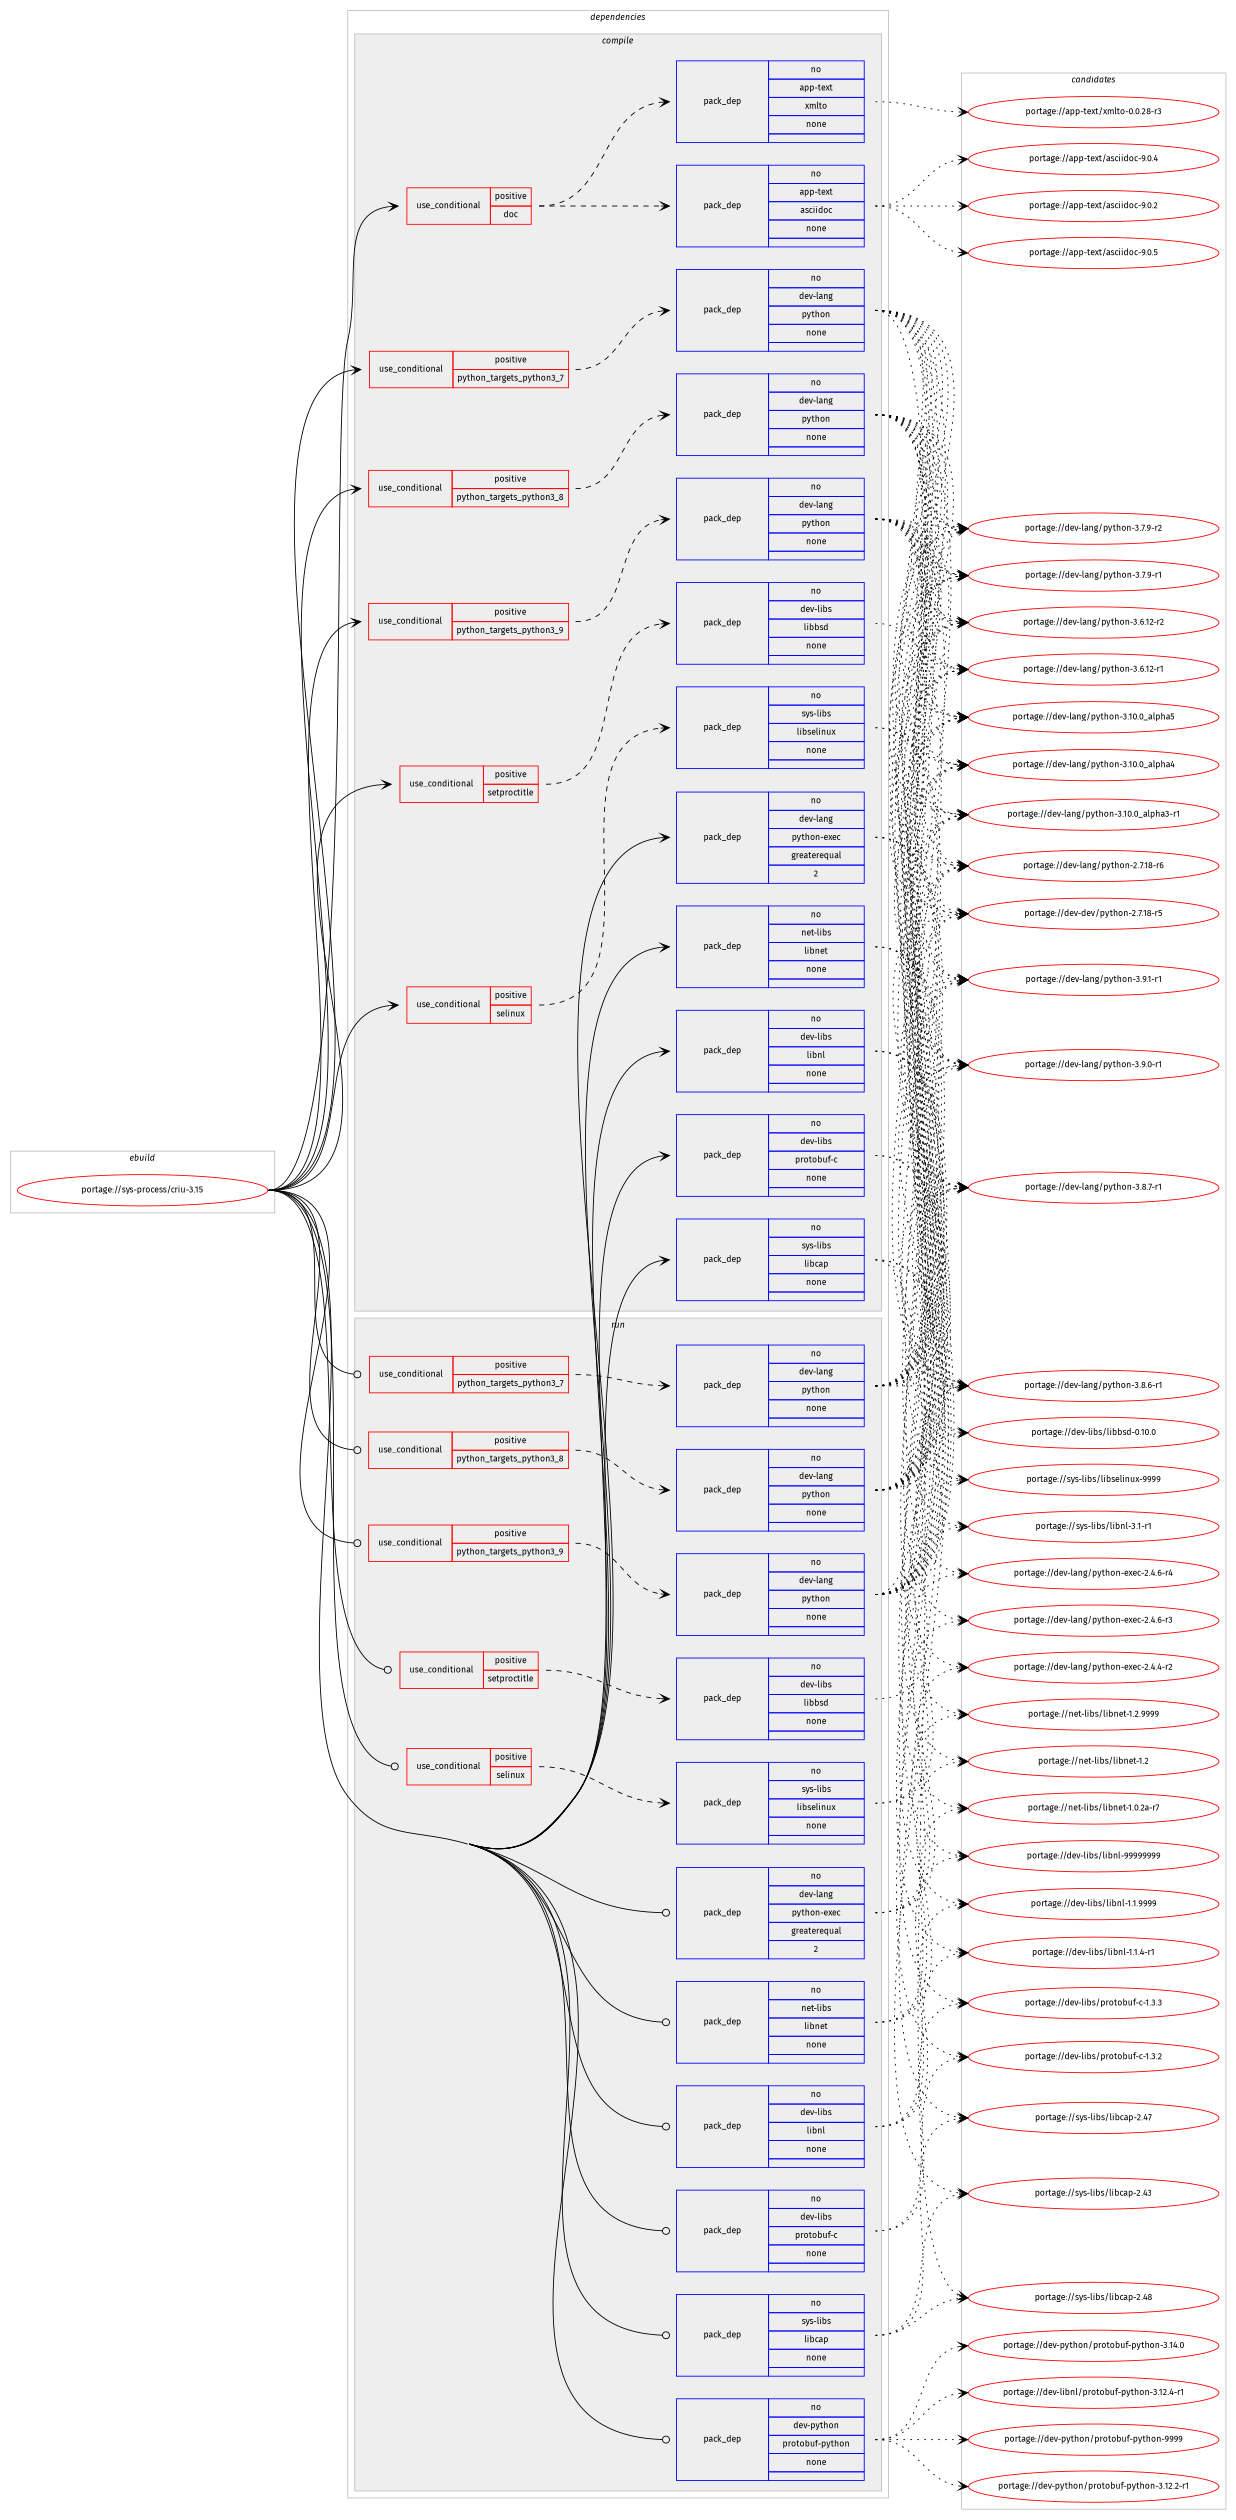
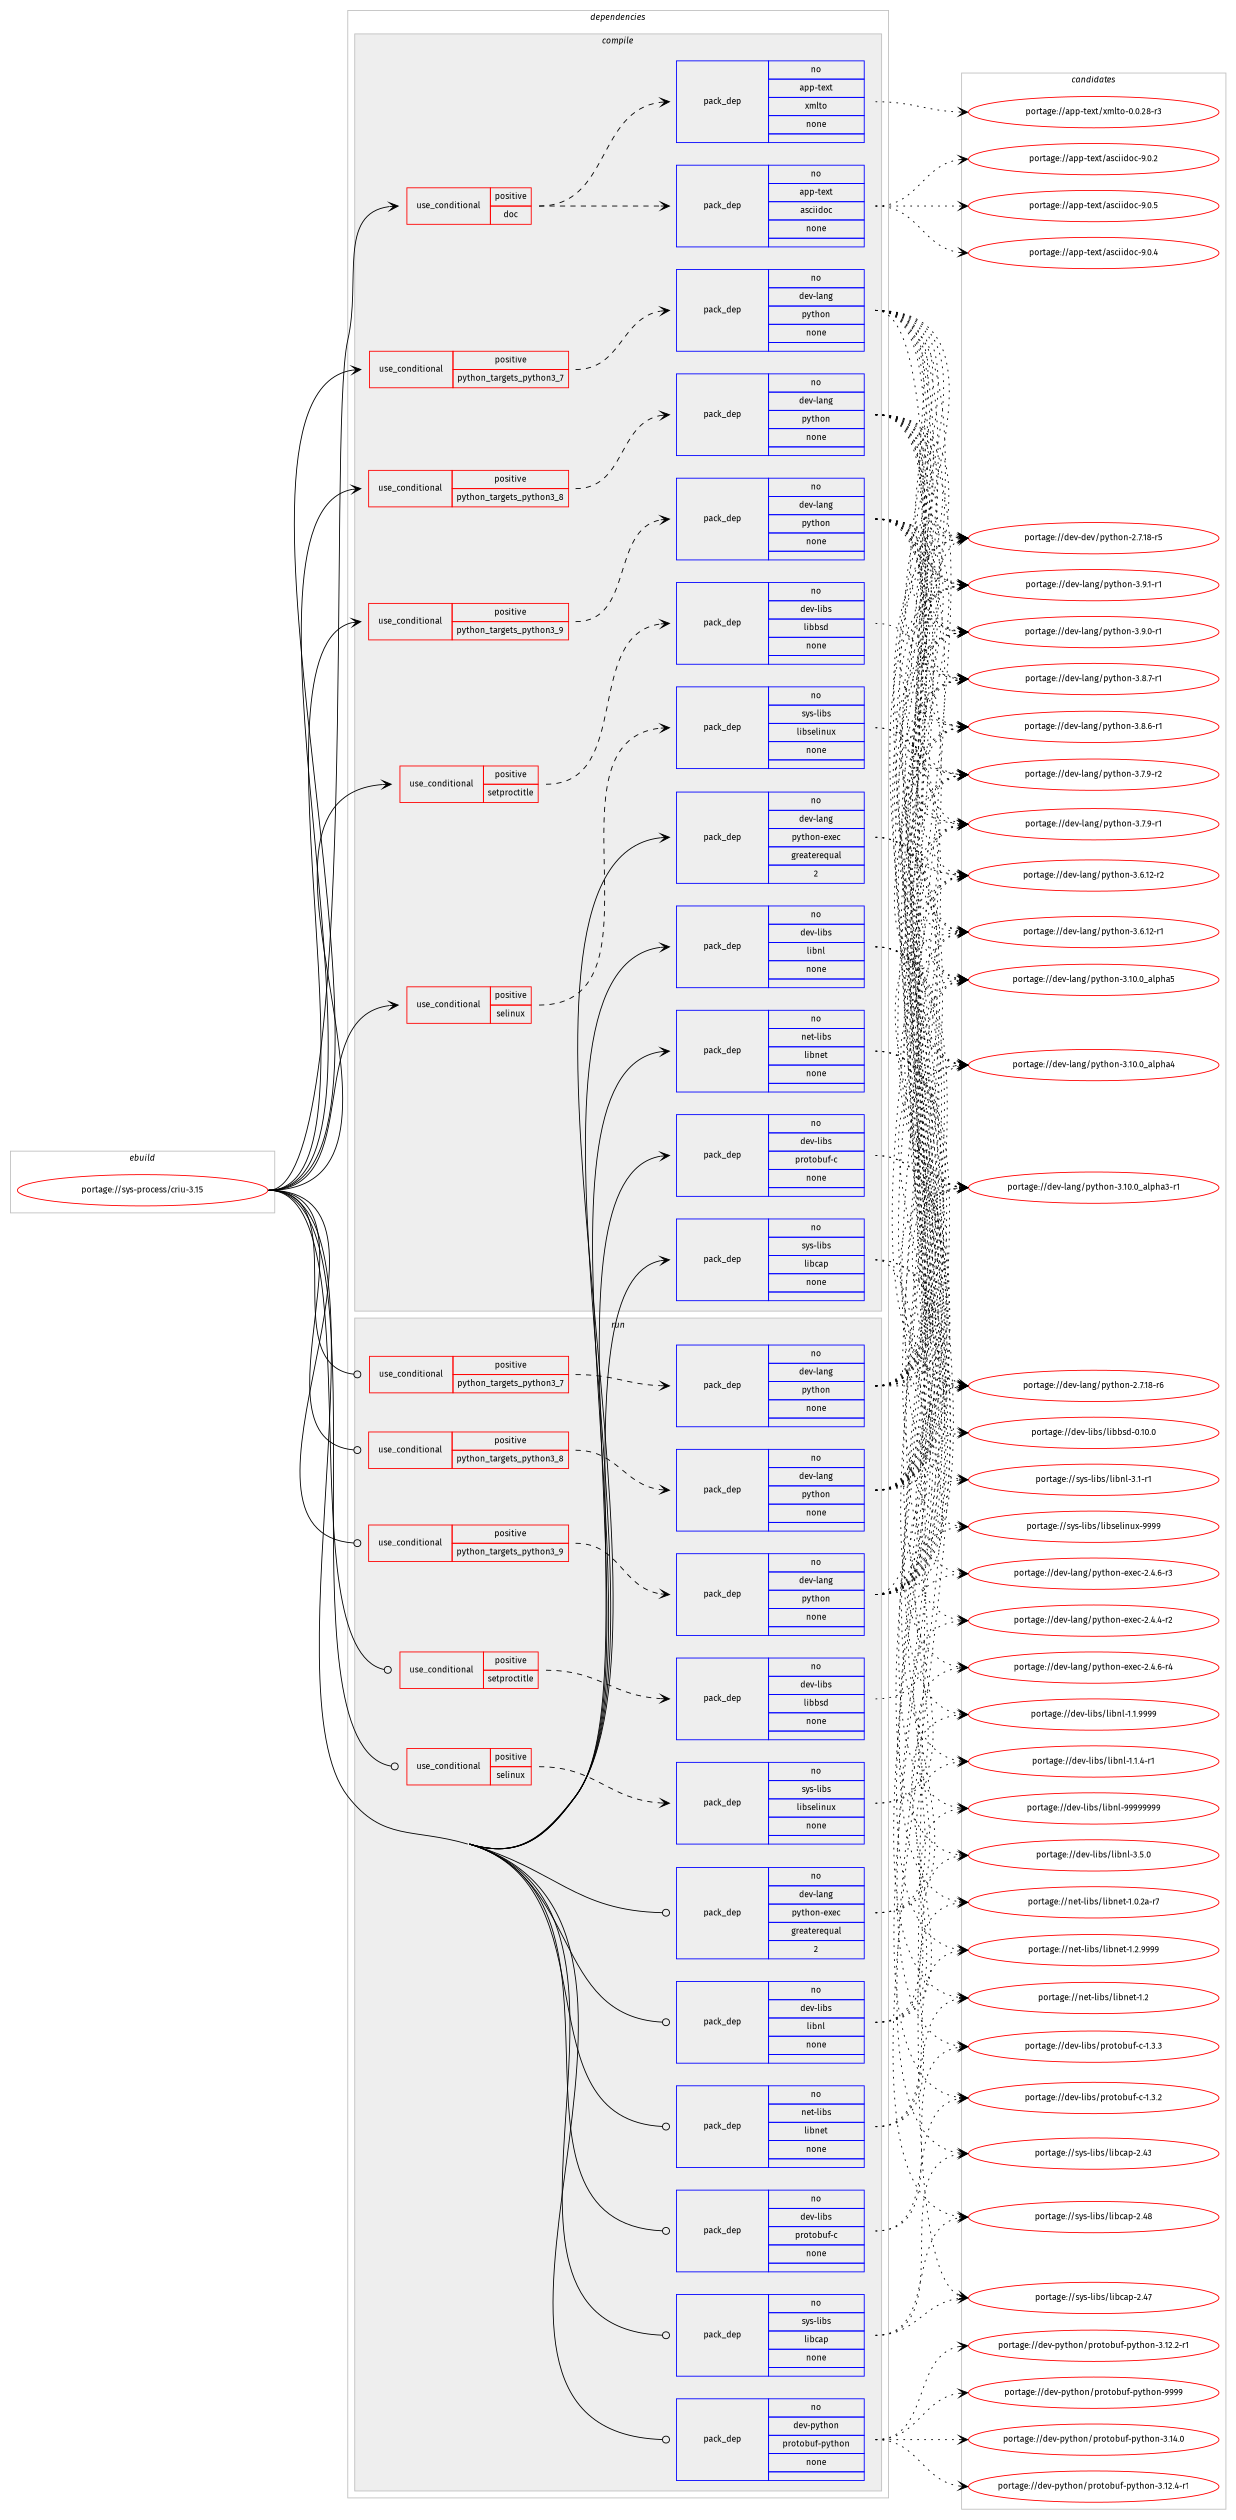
none -> (1094, 1855)
(1094, 2393) -> (1094, 2487)
